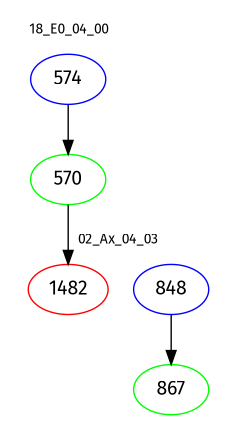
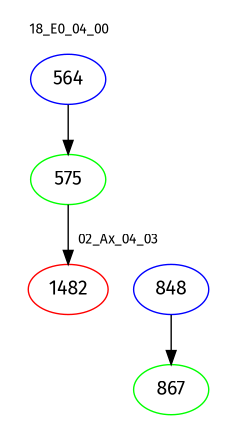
(68, 79) -> (68, 79)
(68, 180) -> (68, 180)
